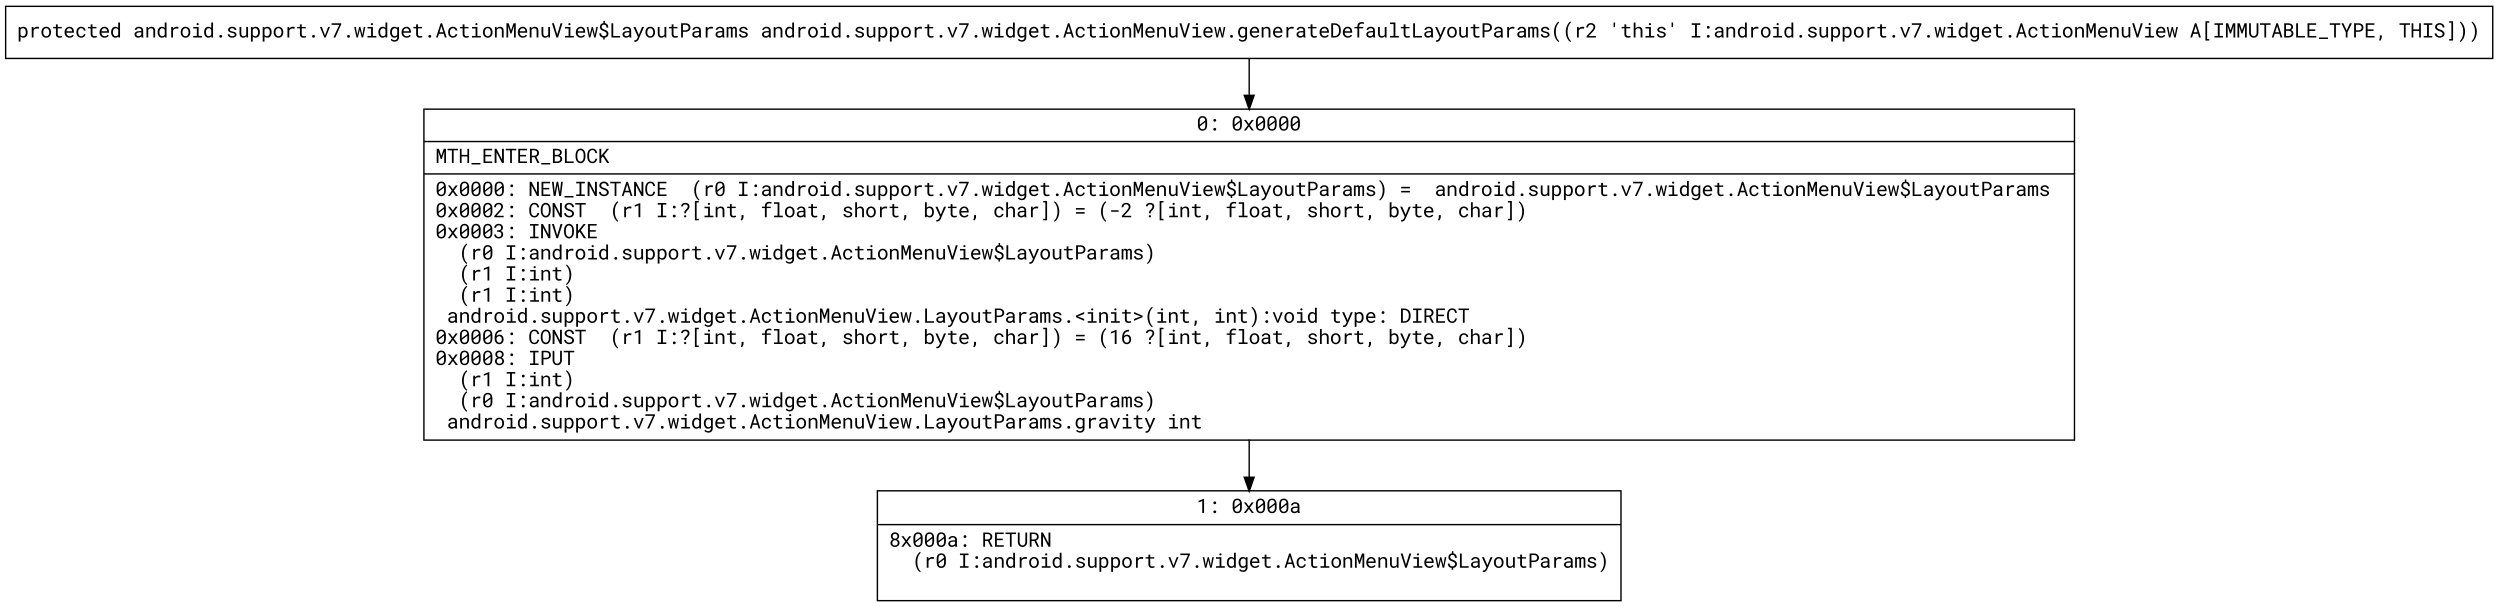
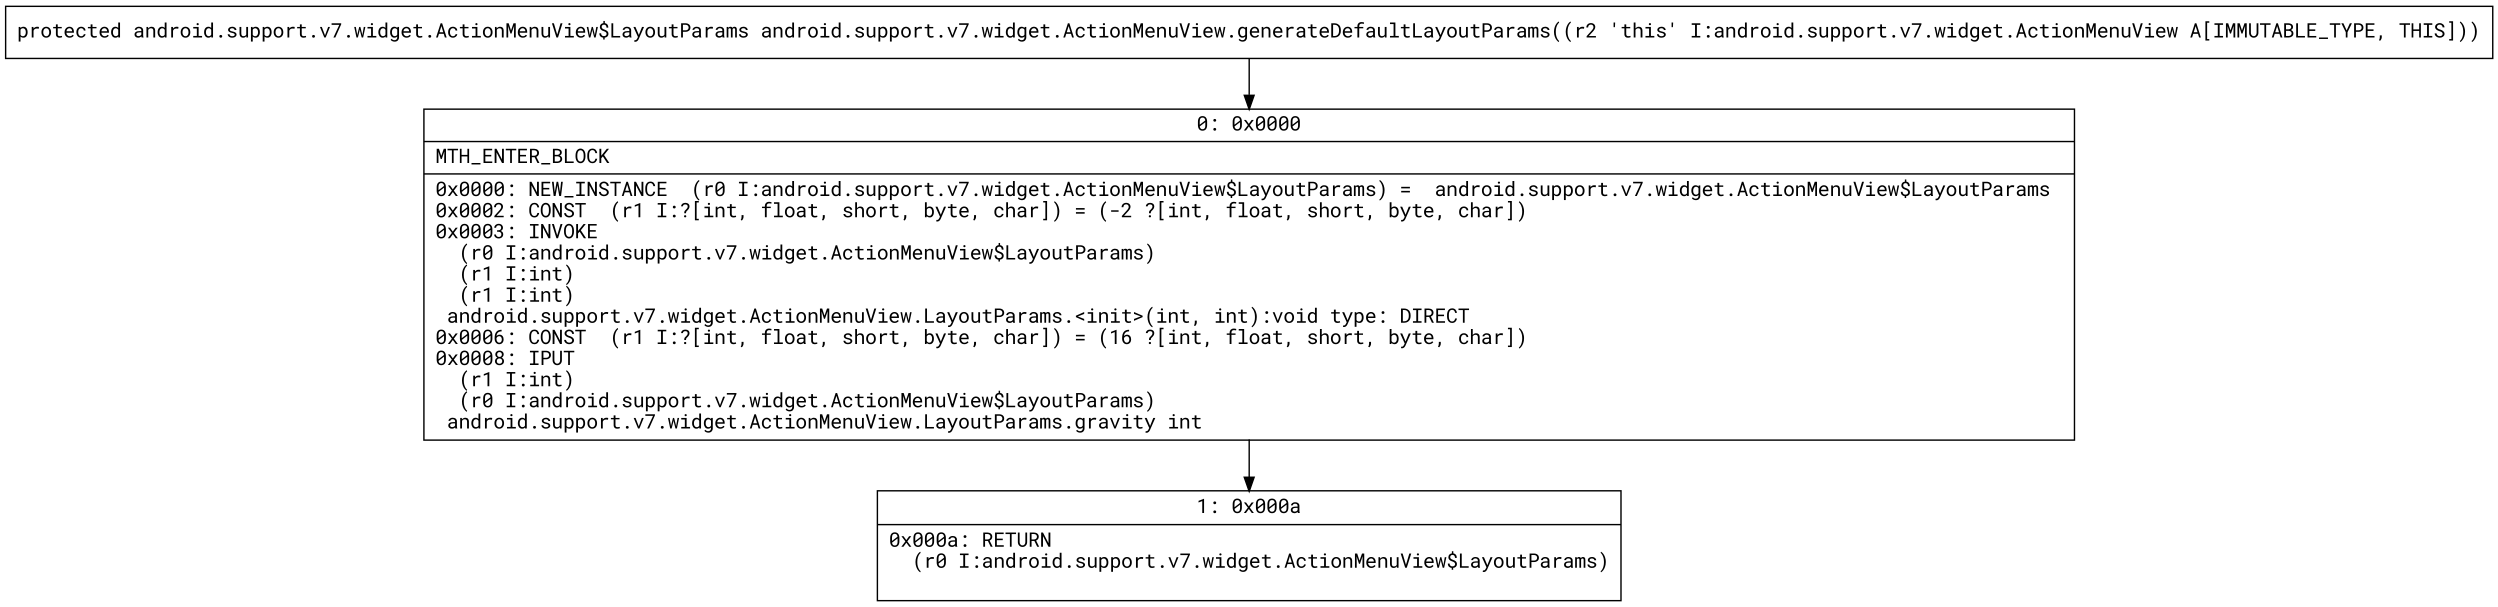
(982, 541) -> (982, 541)
